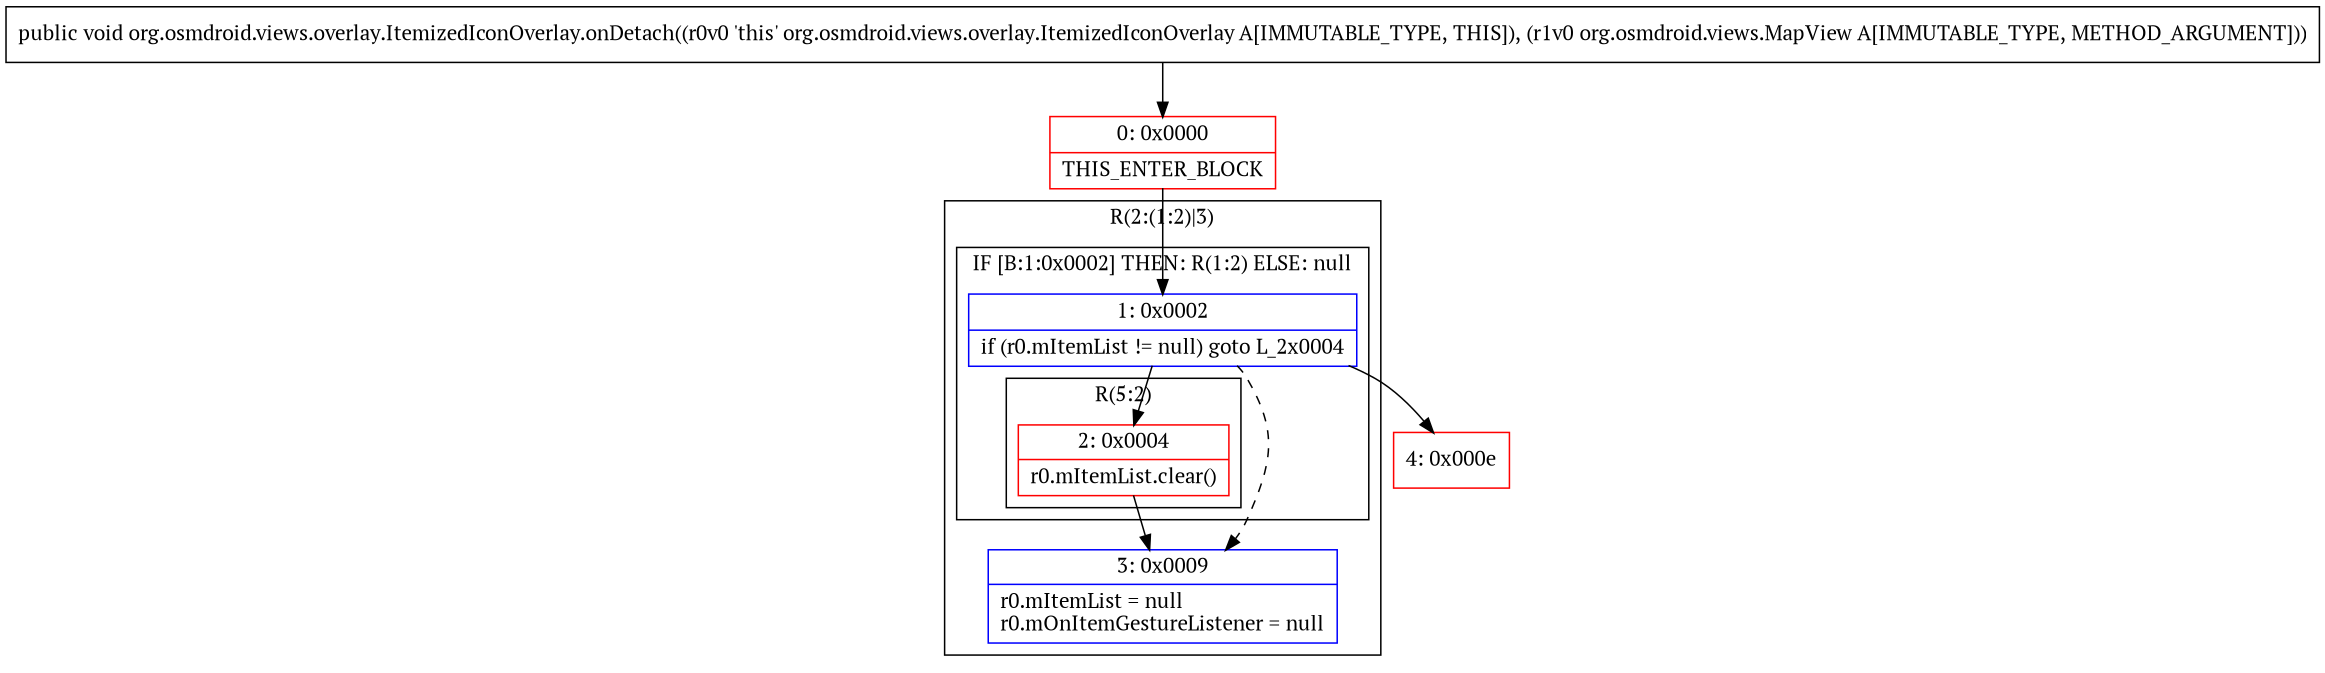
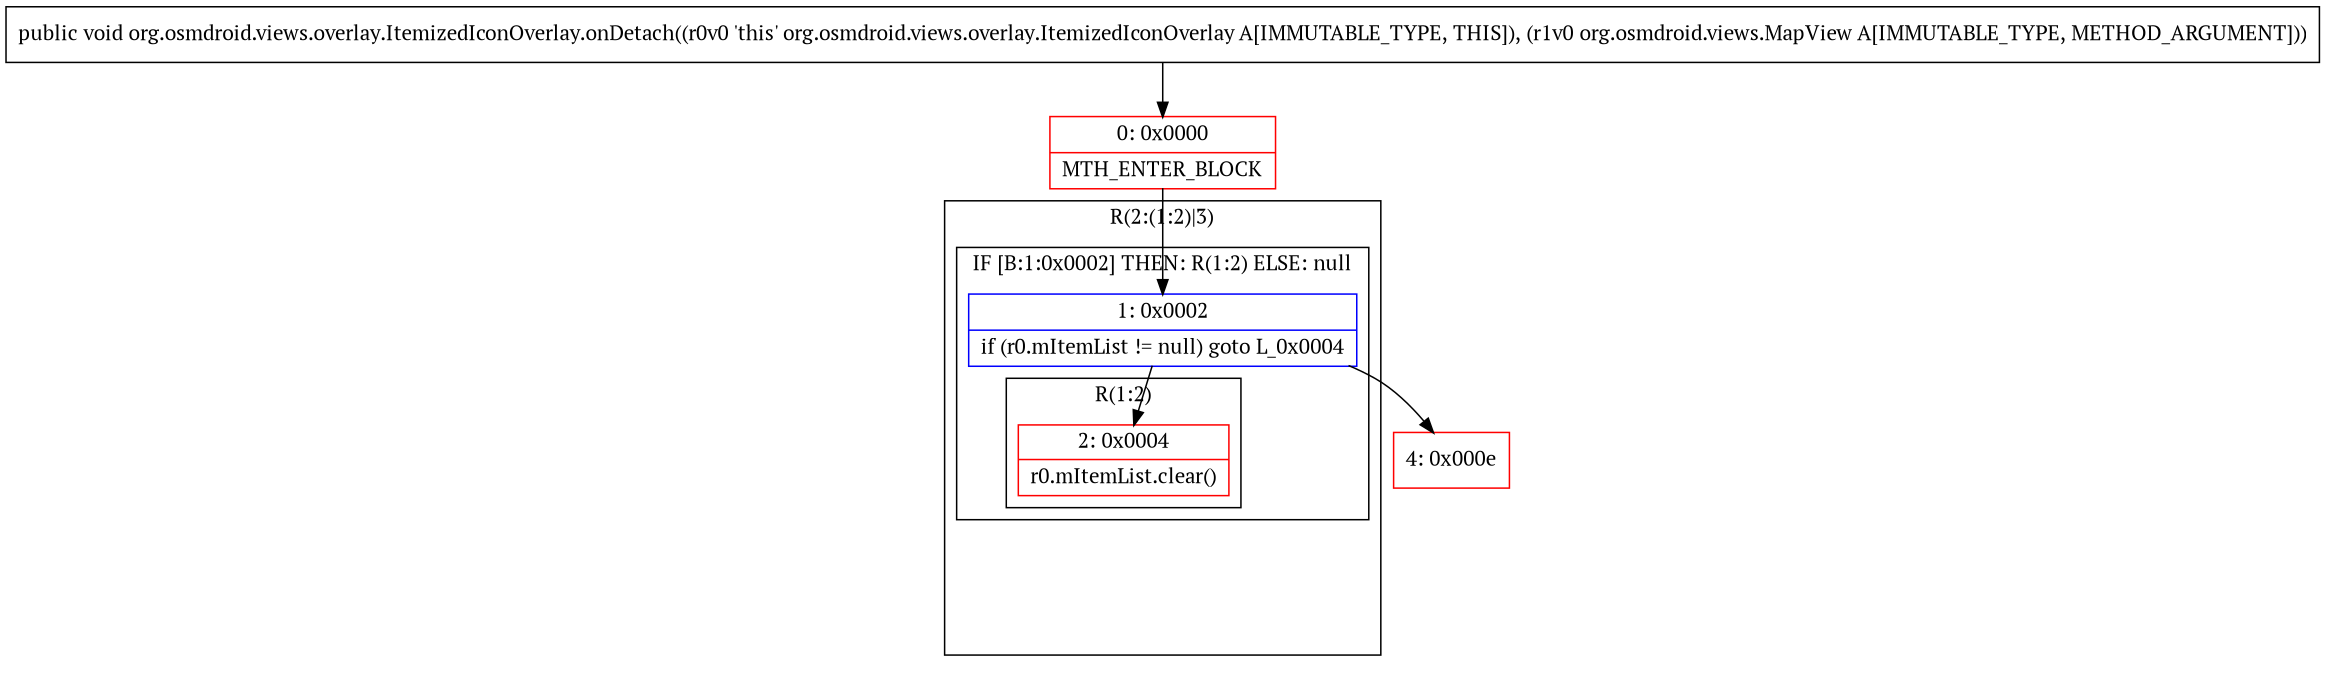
(1163, 170) -> (1162, 170)
(1163, 347) -> (1163, 347)
(1124, 396) -> (1124, 396)
(1163, 596) -> none
